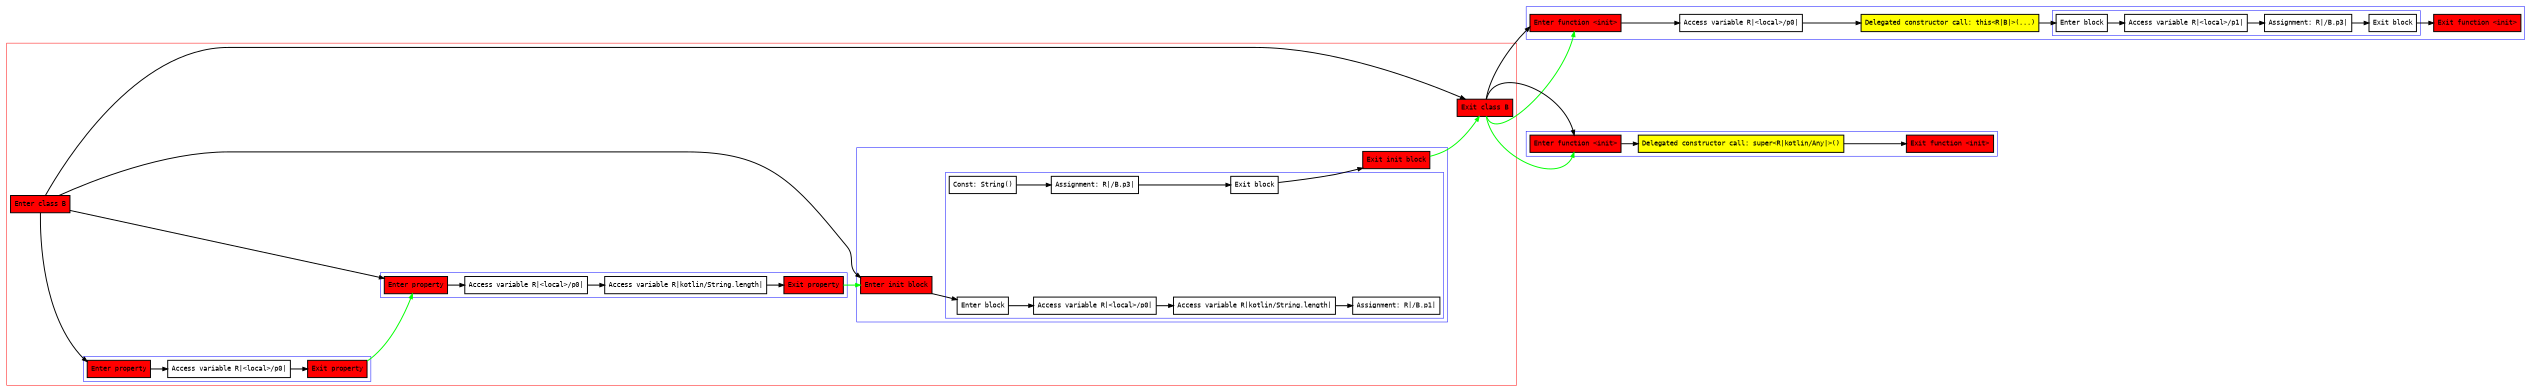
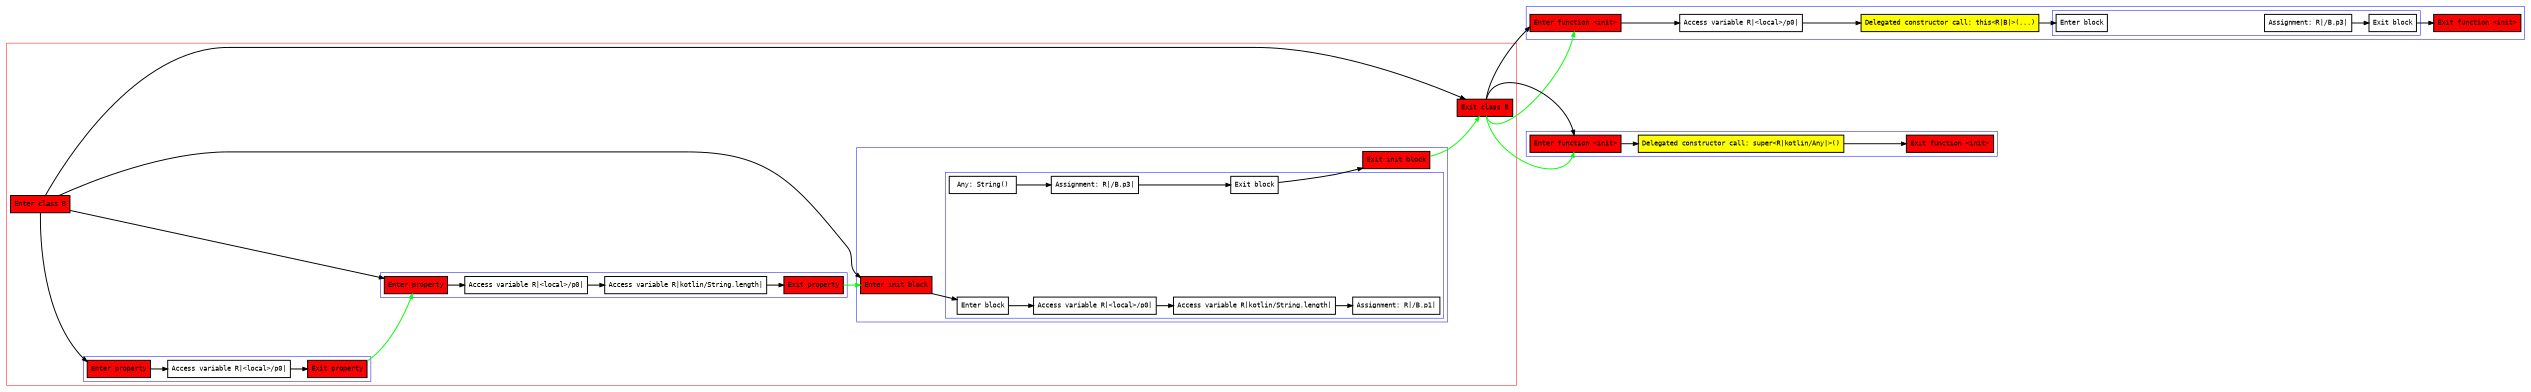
(2186, 23) -> none
(983, 185) -> (983, 185)
